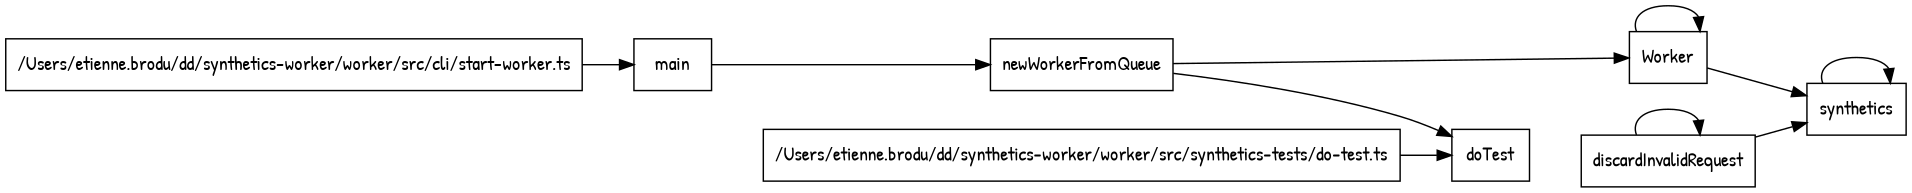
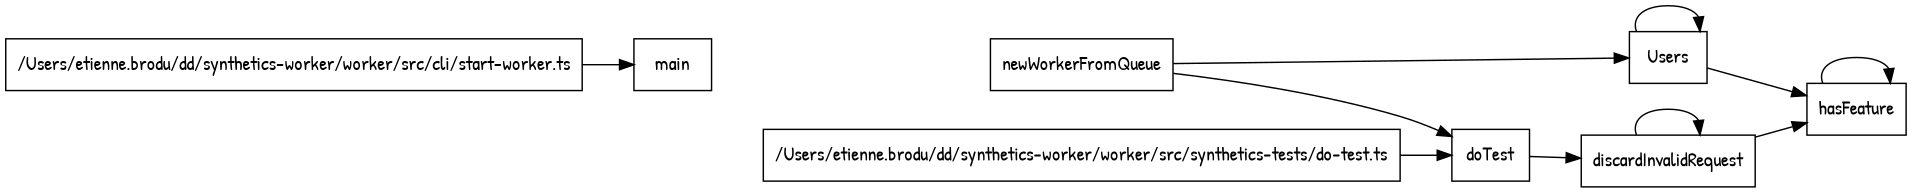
(1668, 58) -> (1668, 58)
(844, 65) -> none
(1857, 109) -> (1857, 109)
none -> (1548, 157)
